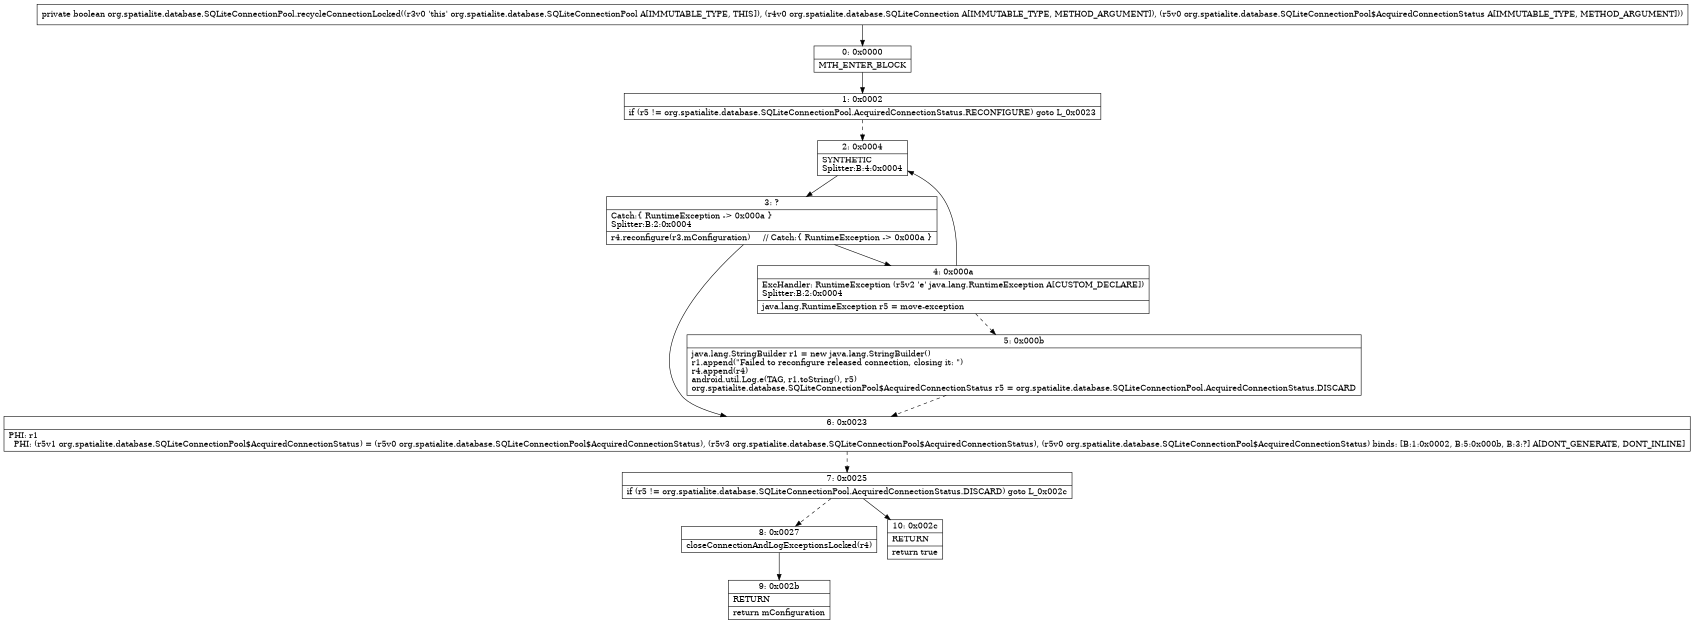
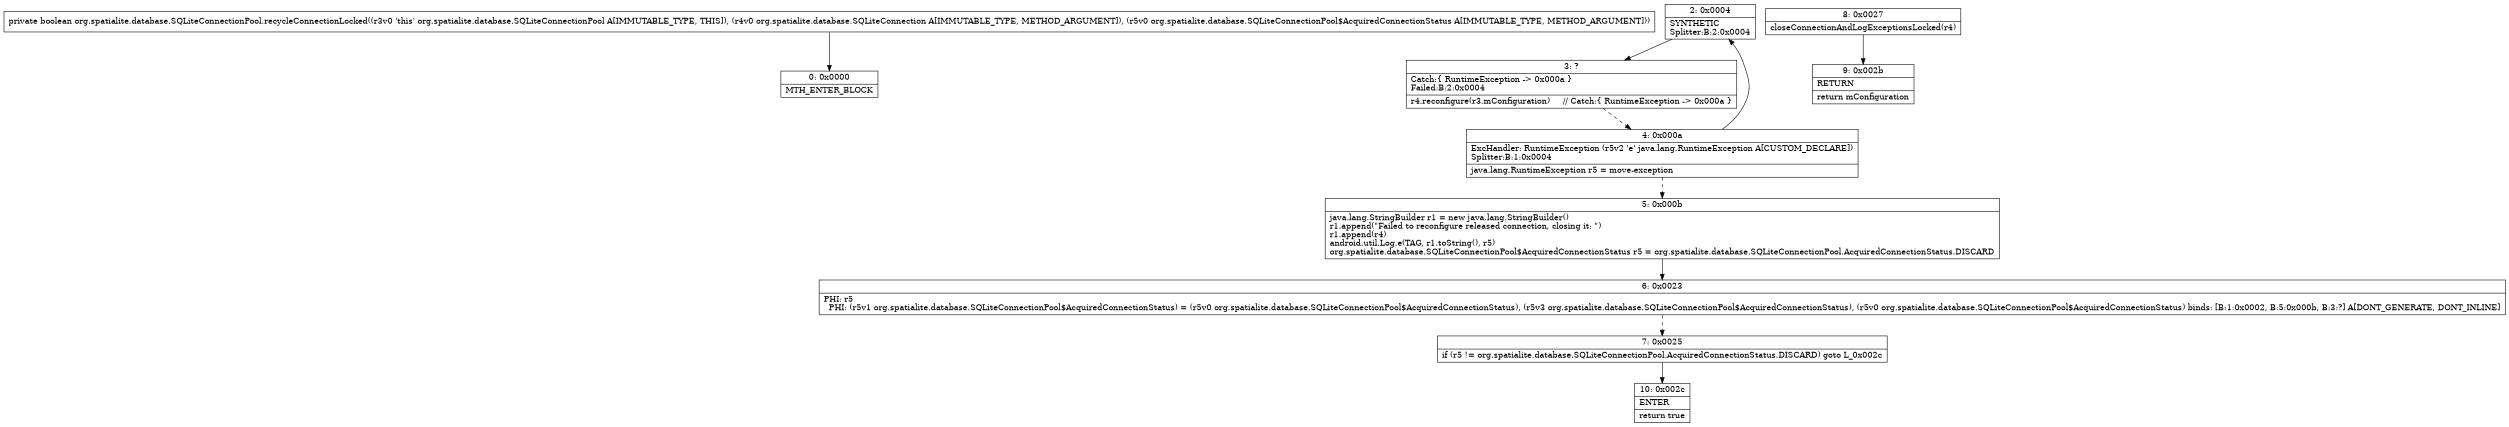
(863, 106) -> none
(863, 169) -> (1710, 32)
(652, 225) -> (1448, 88)
(860, 254) -> (1615, 117)
(803, 294) -> (1512, 157)
(676, 332) -> none
(720, 371) -> (1358, 235)
(921, 405) -> (1662, 267)
(25, 436) -> (840, 299)
(816, 511) -> none
(910, 539) -> (1654, 403)
